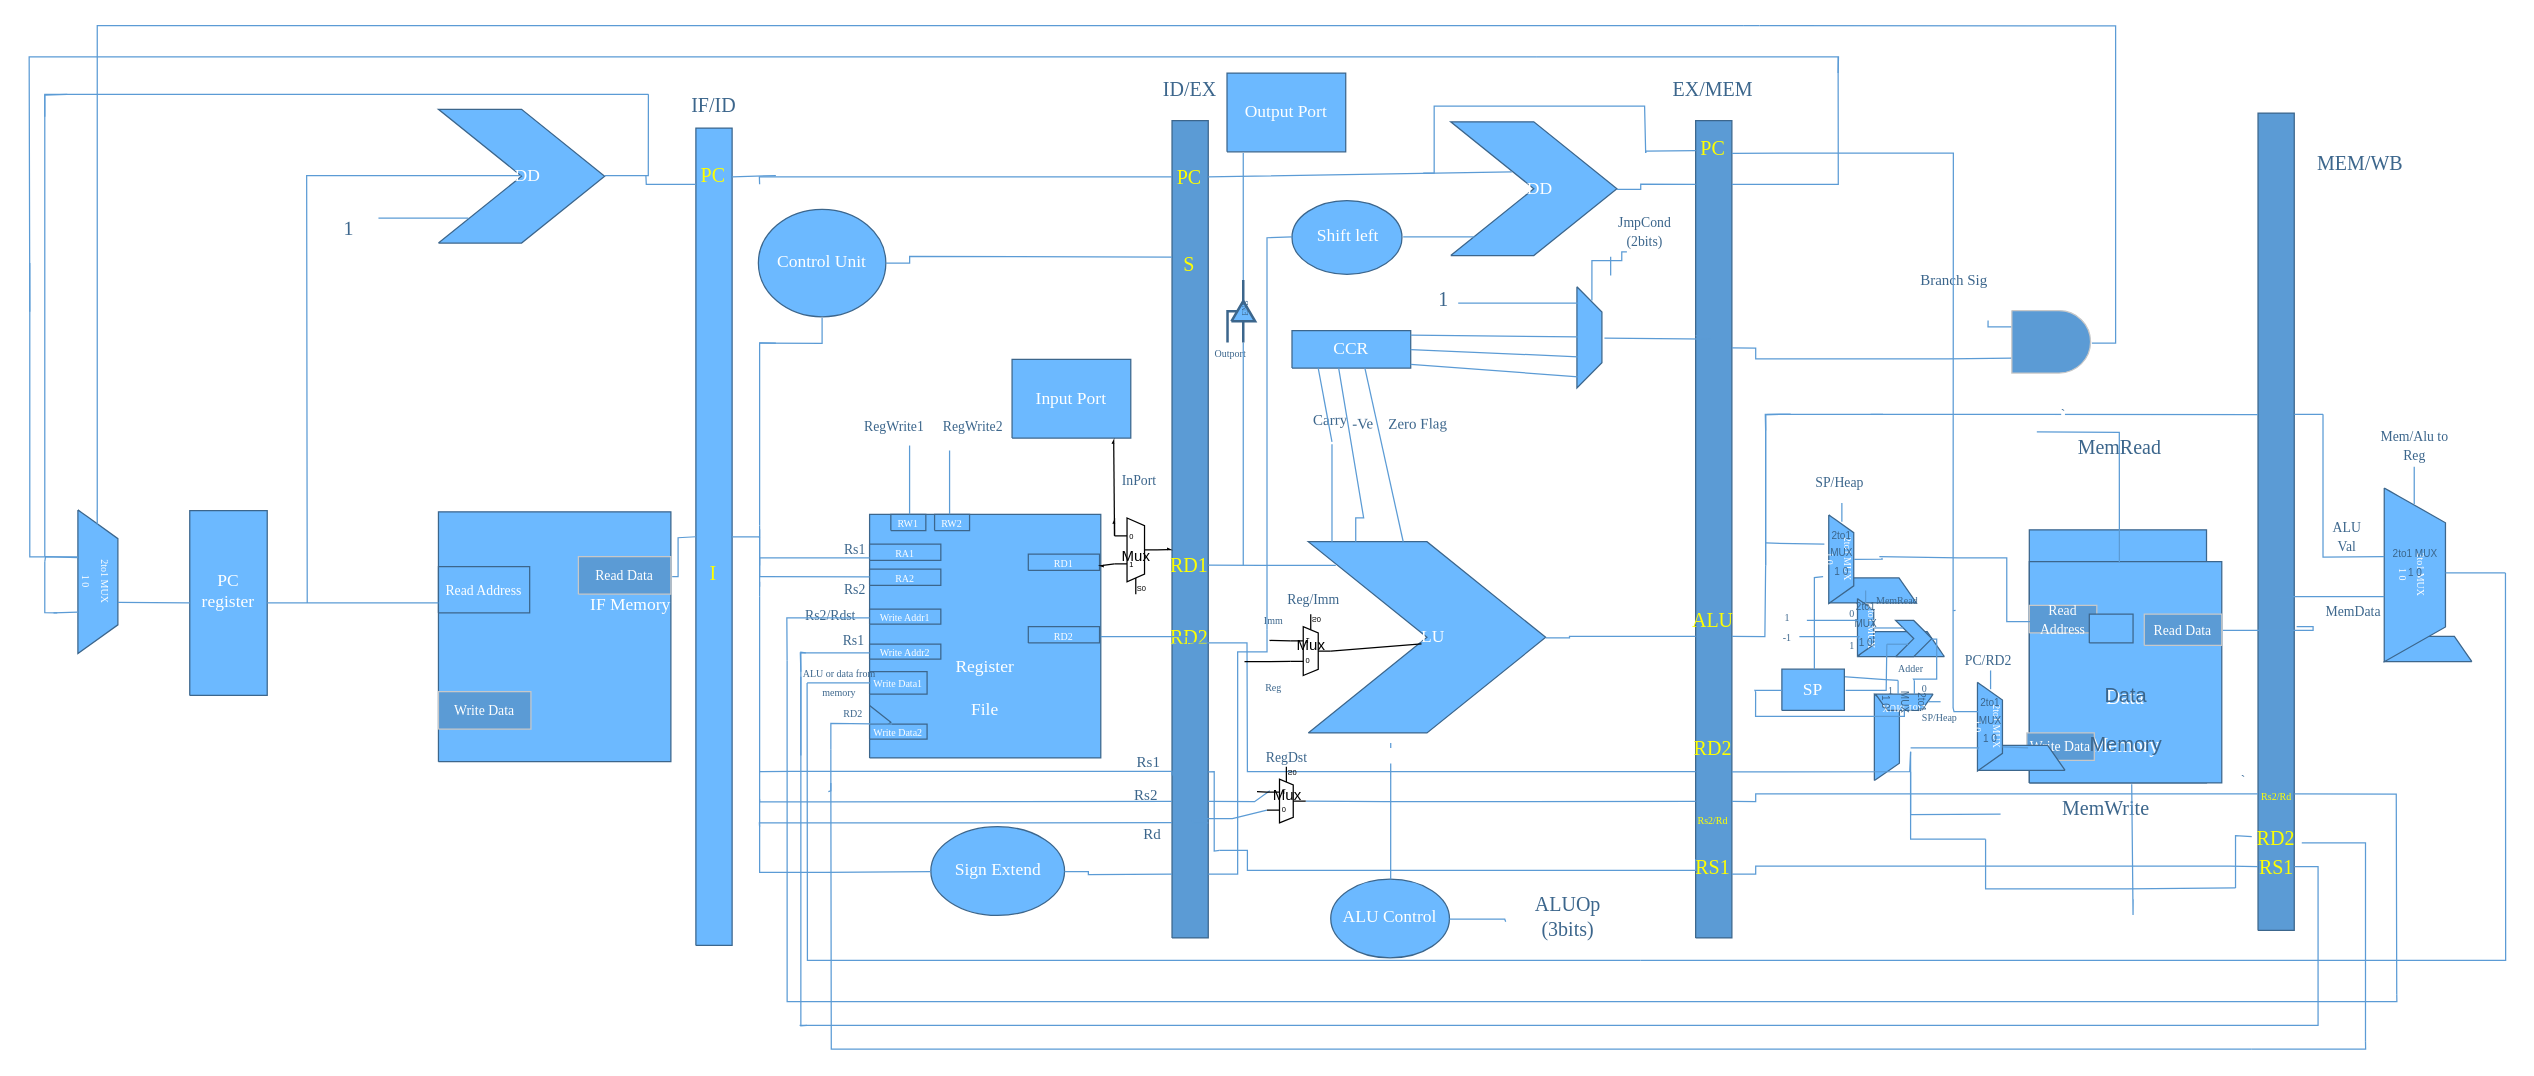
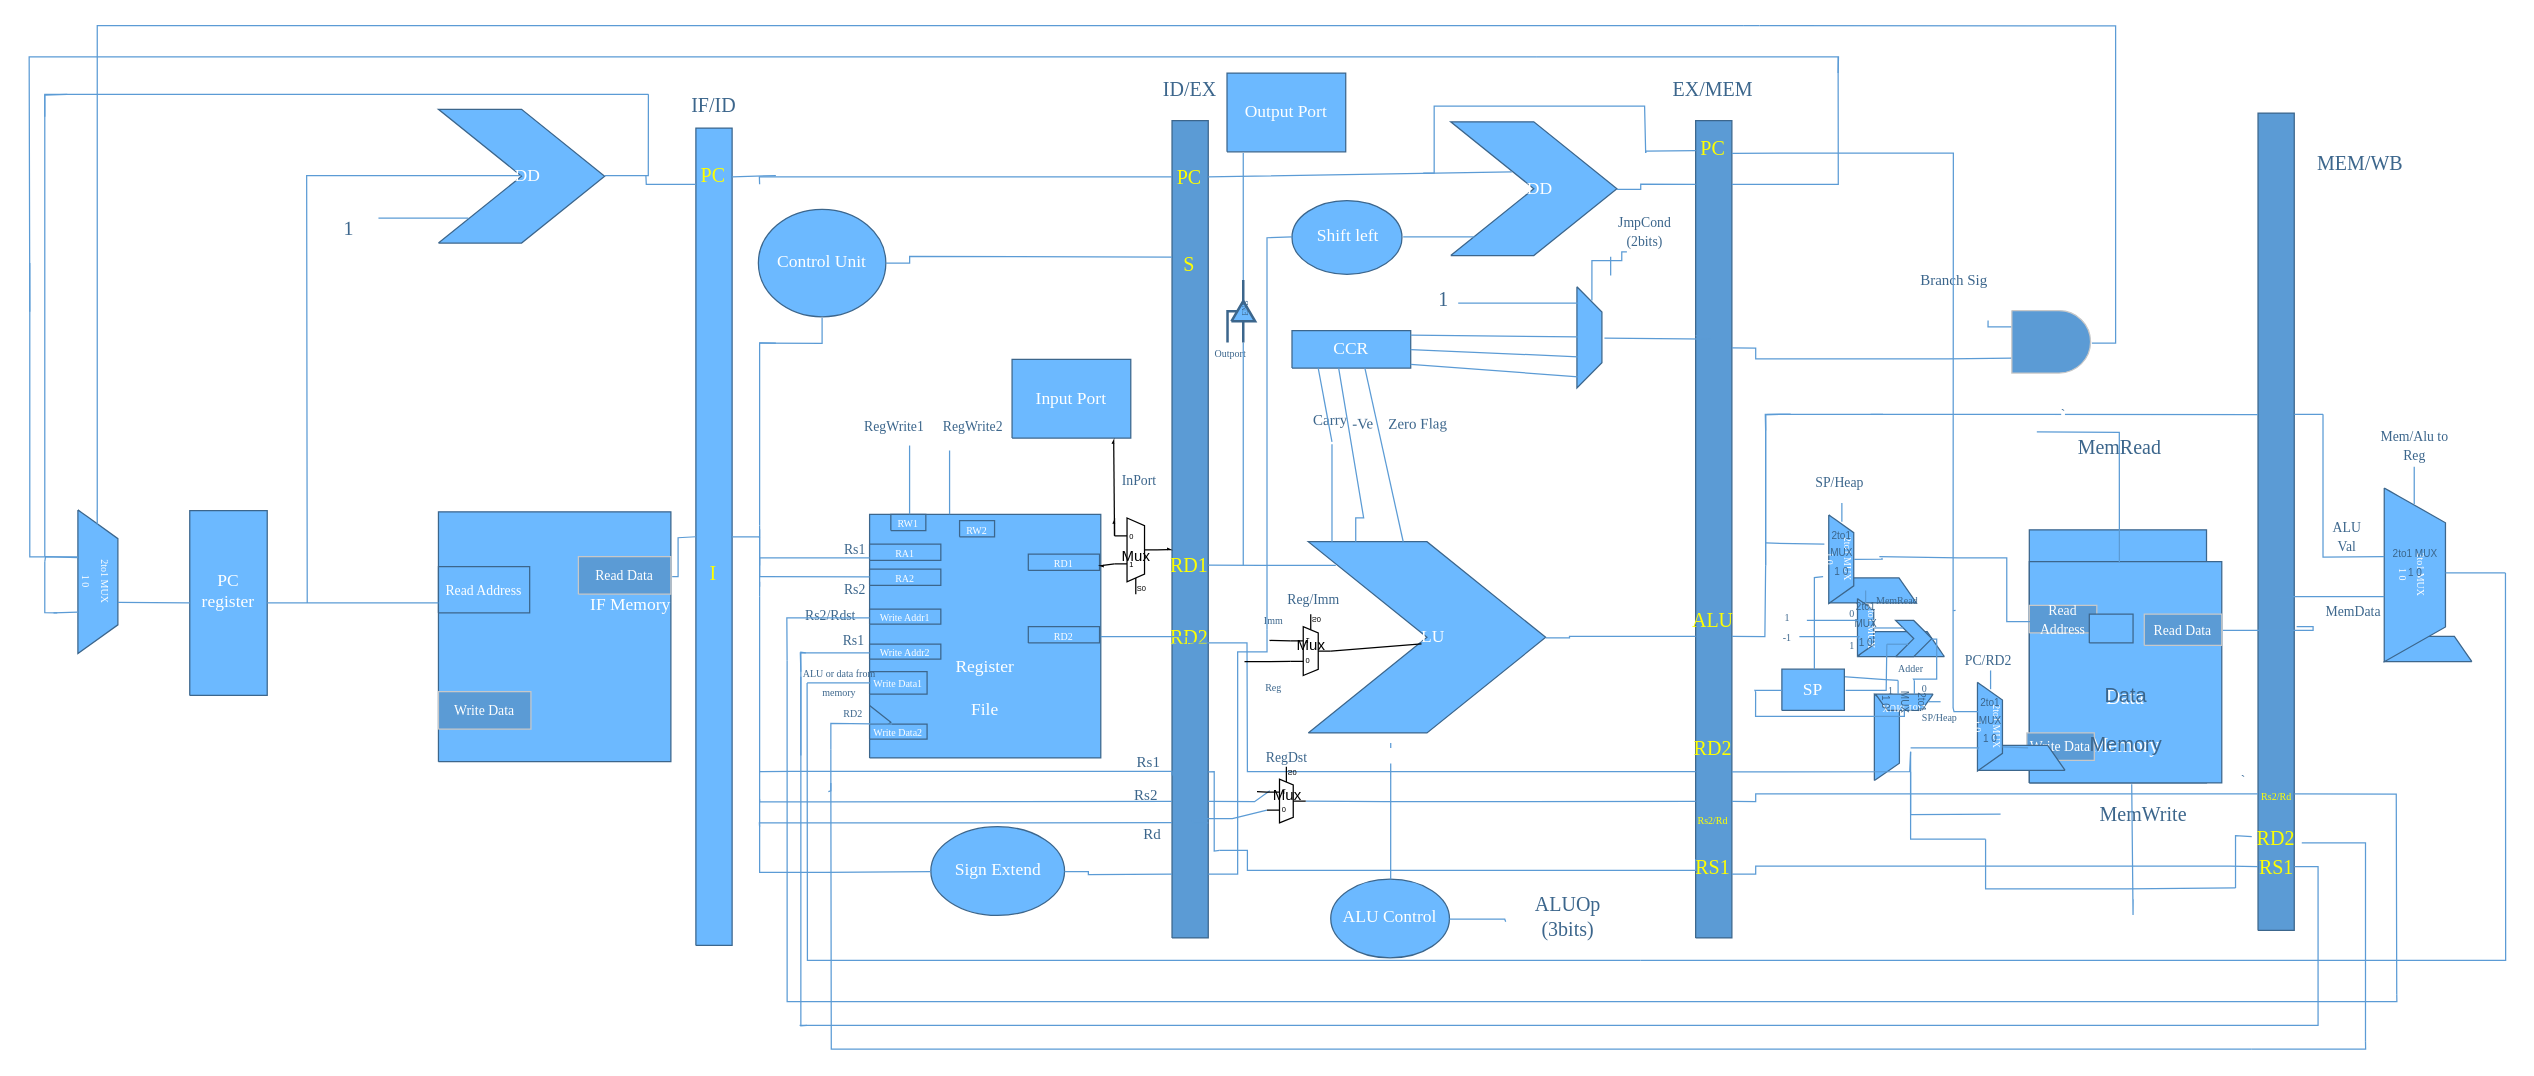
(952, 523) -> (977, 529)
(2106, 808) -> (2144, 814)
